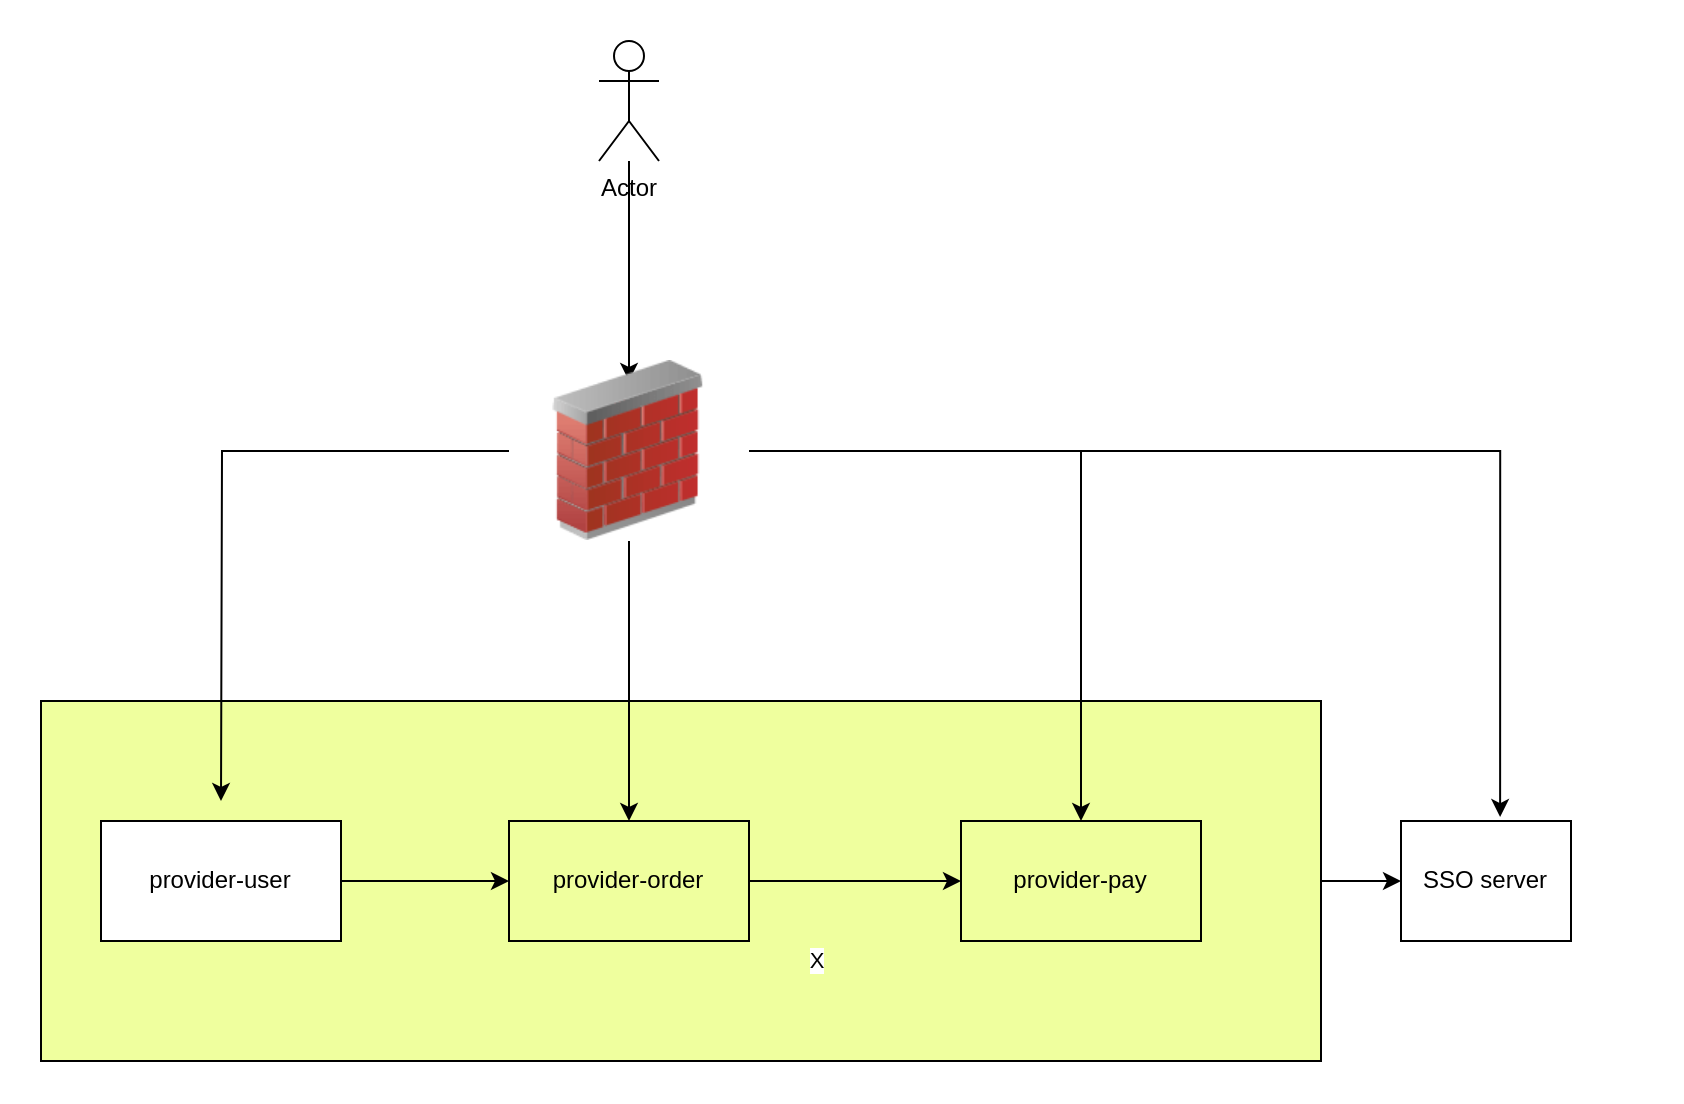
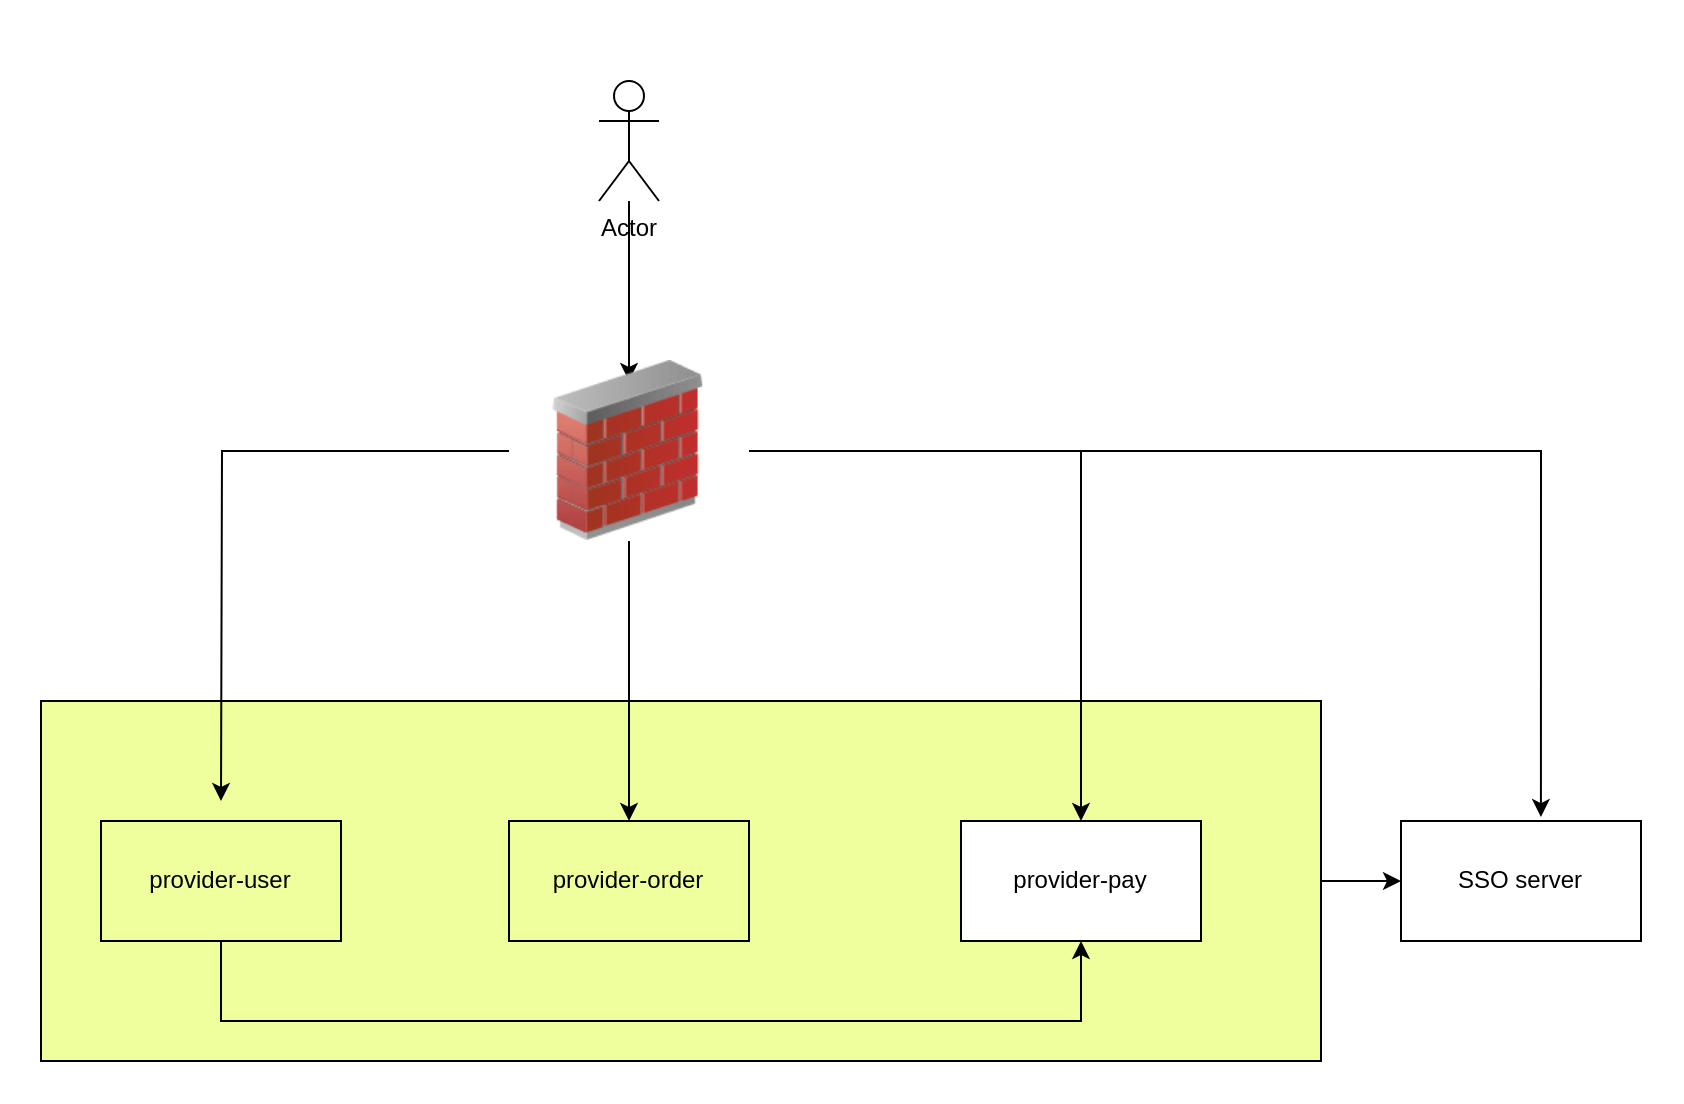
(629, 101) -> (629, 141)
(221, 881) -> (221, 881)
(418, 881) -> none
(848, 881) -> none
(1081, 881) -> (1081, 881)
(1486, 881) -> (1521, 881)
none -> (644, 1021)
